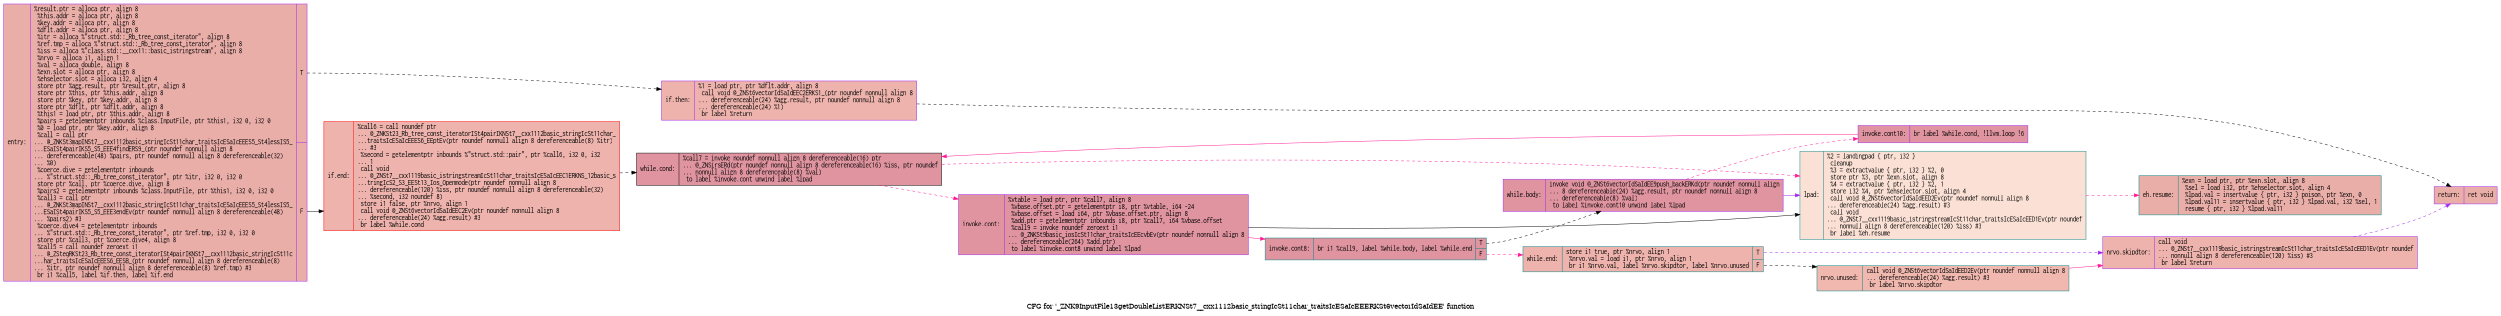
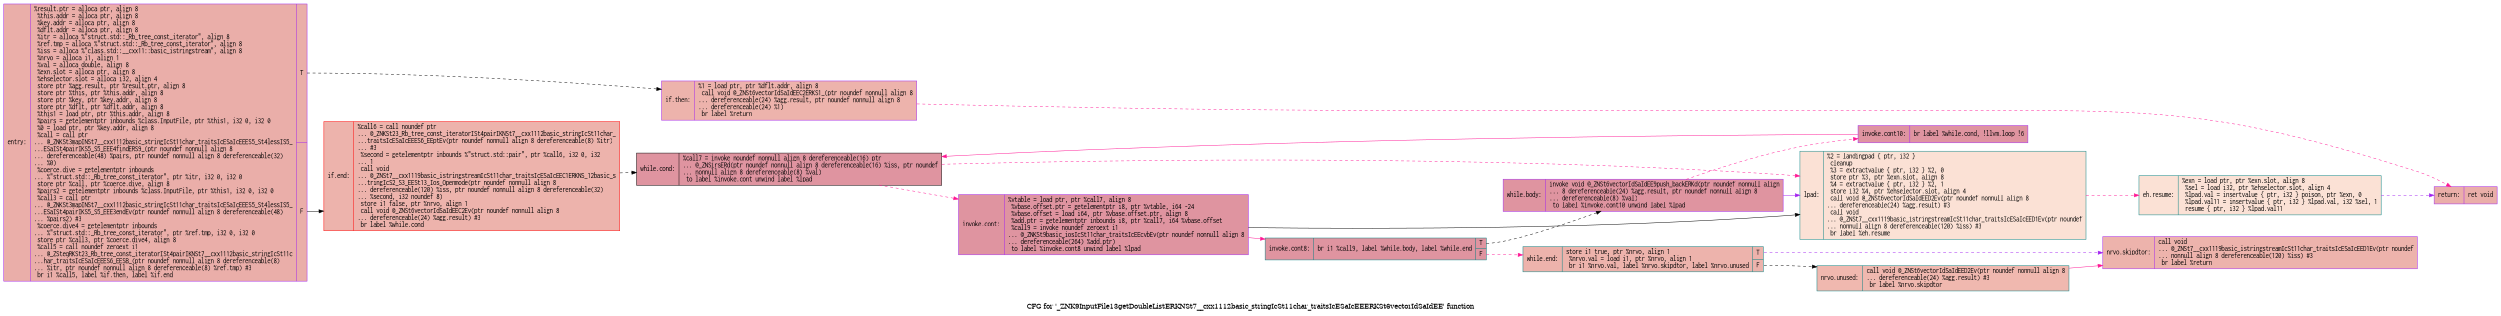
(1687, 110) -> (1687, 110)
(2260, 195) -> (2260, 195)
(2401, 224) -> (2405, 195)
